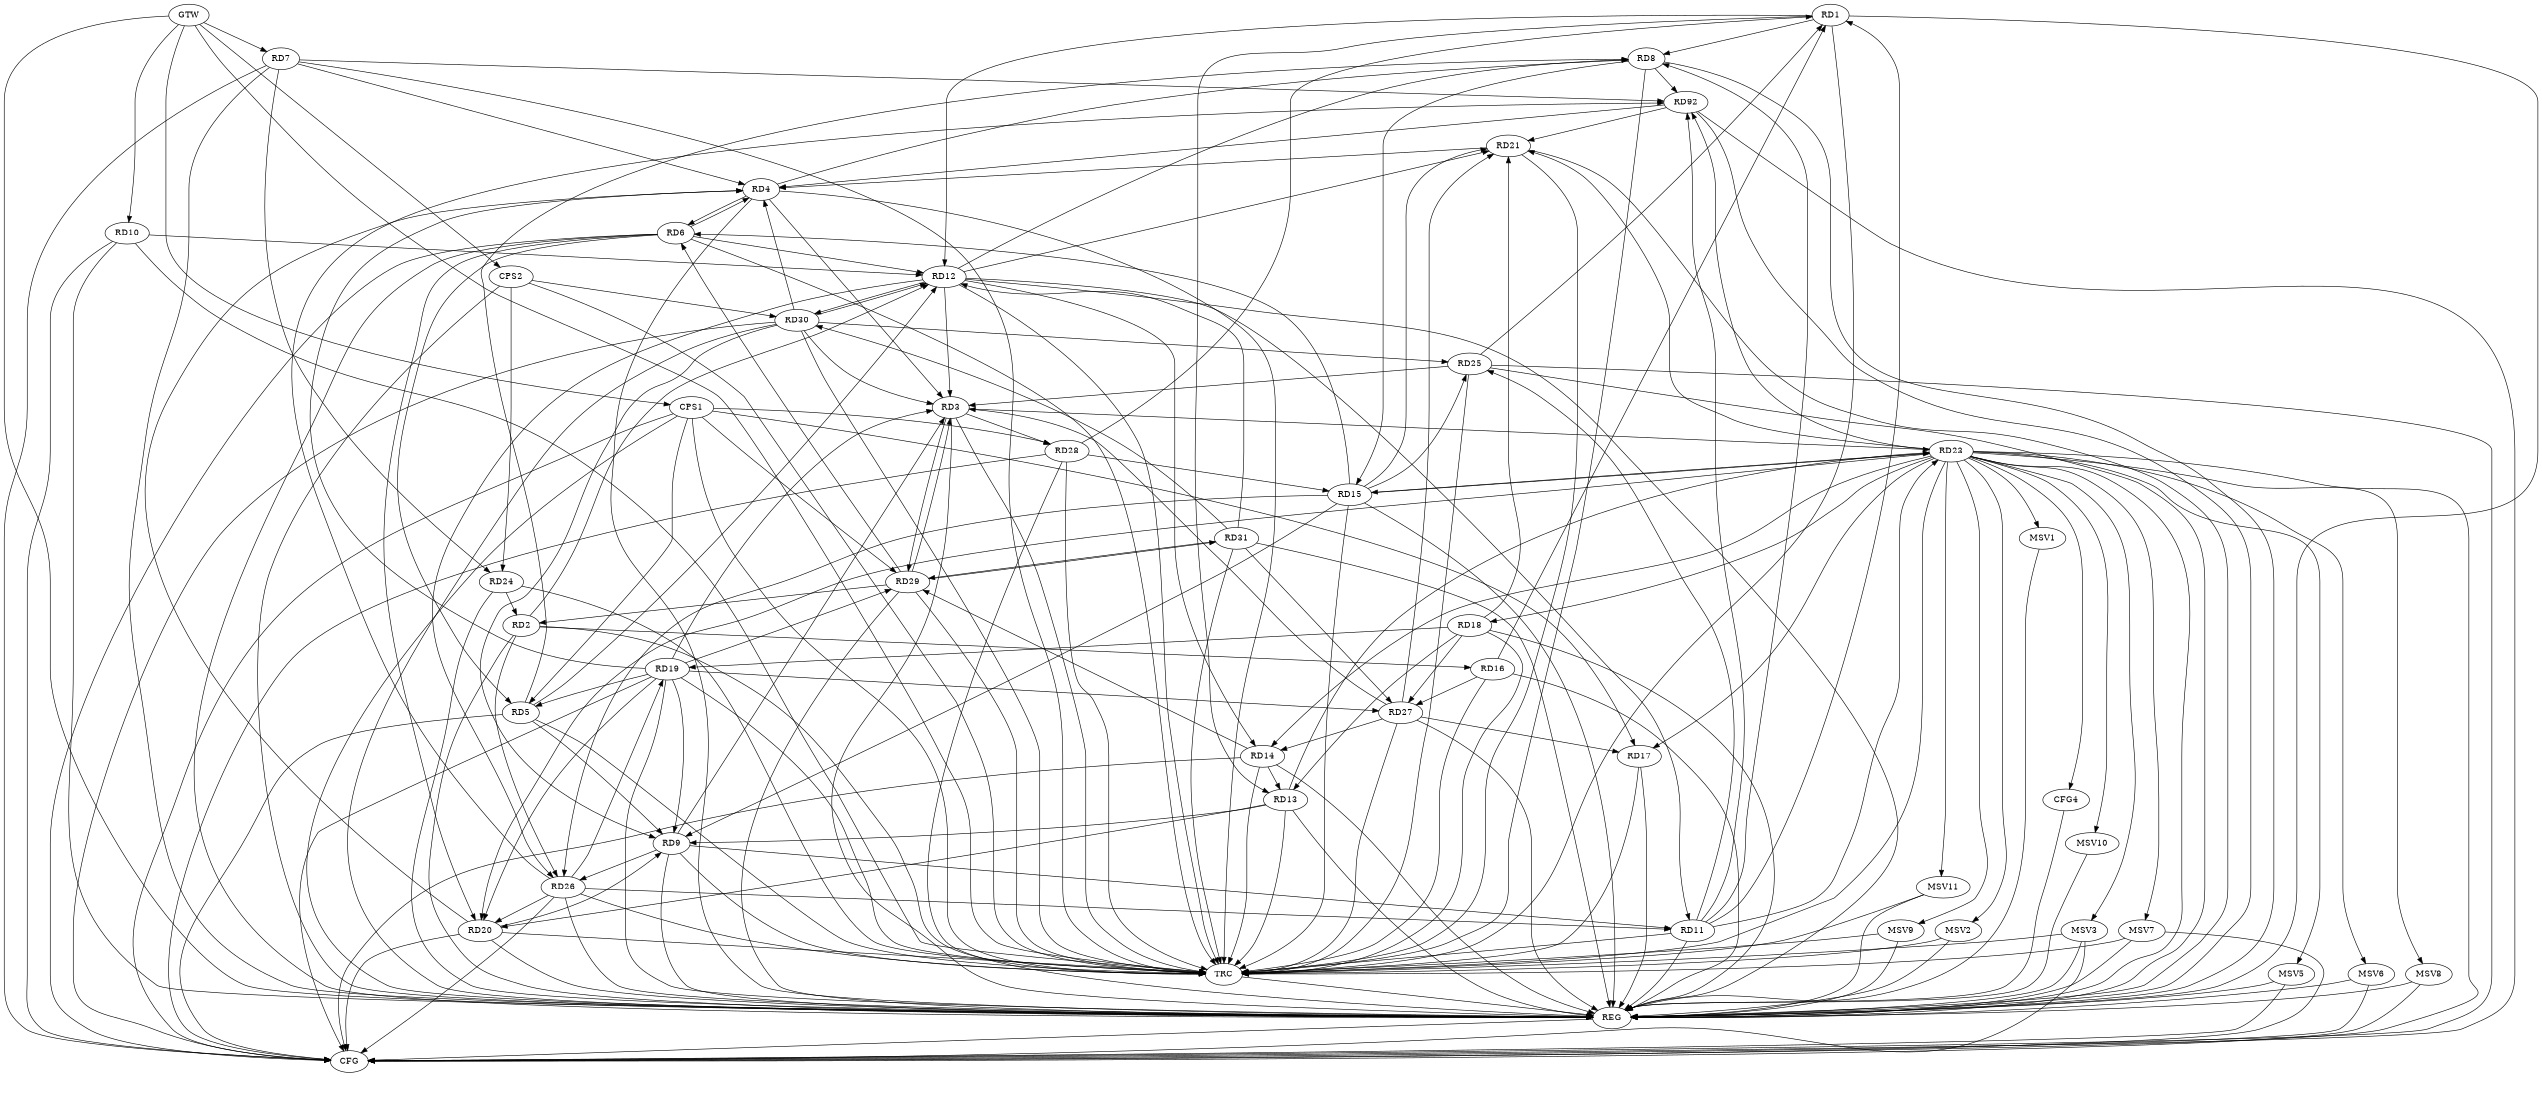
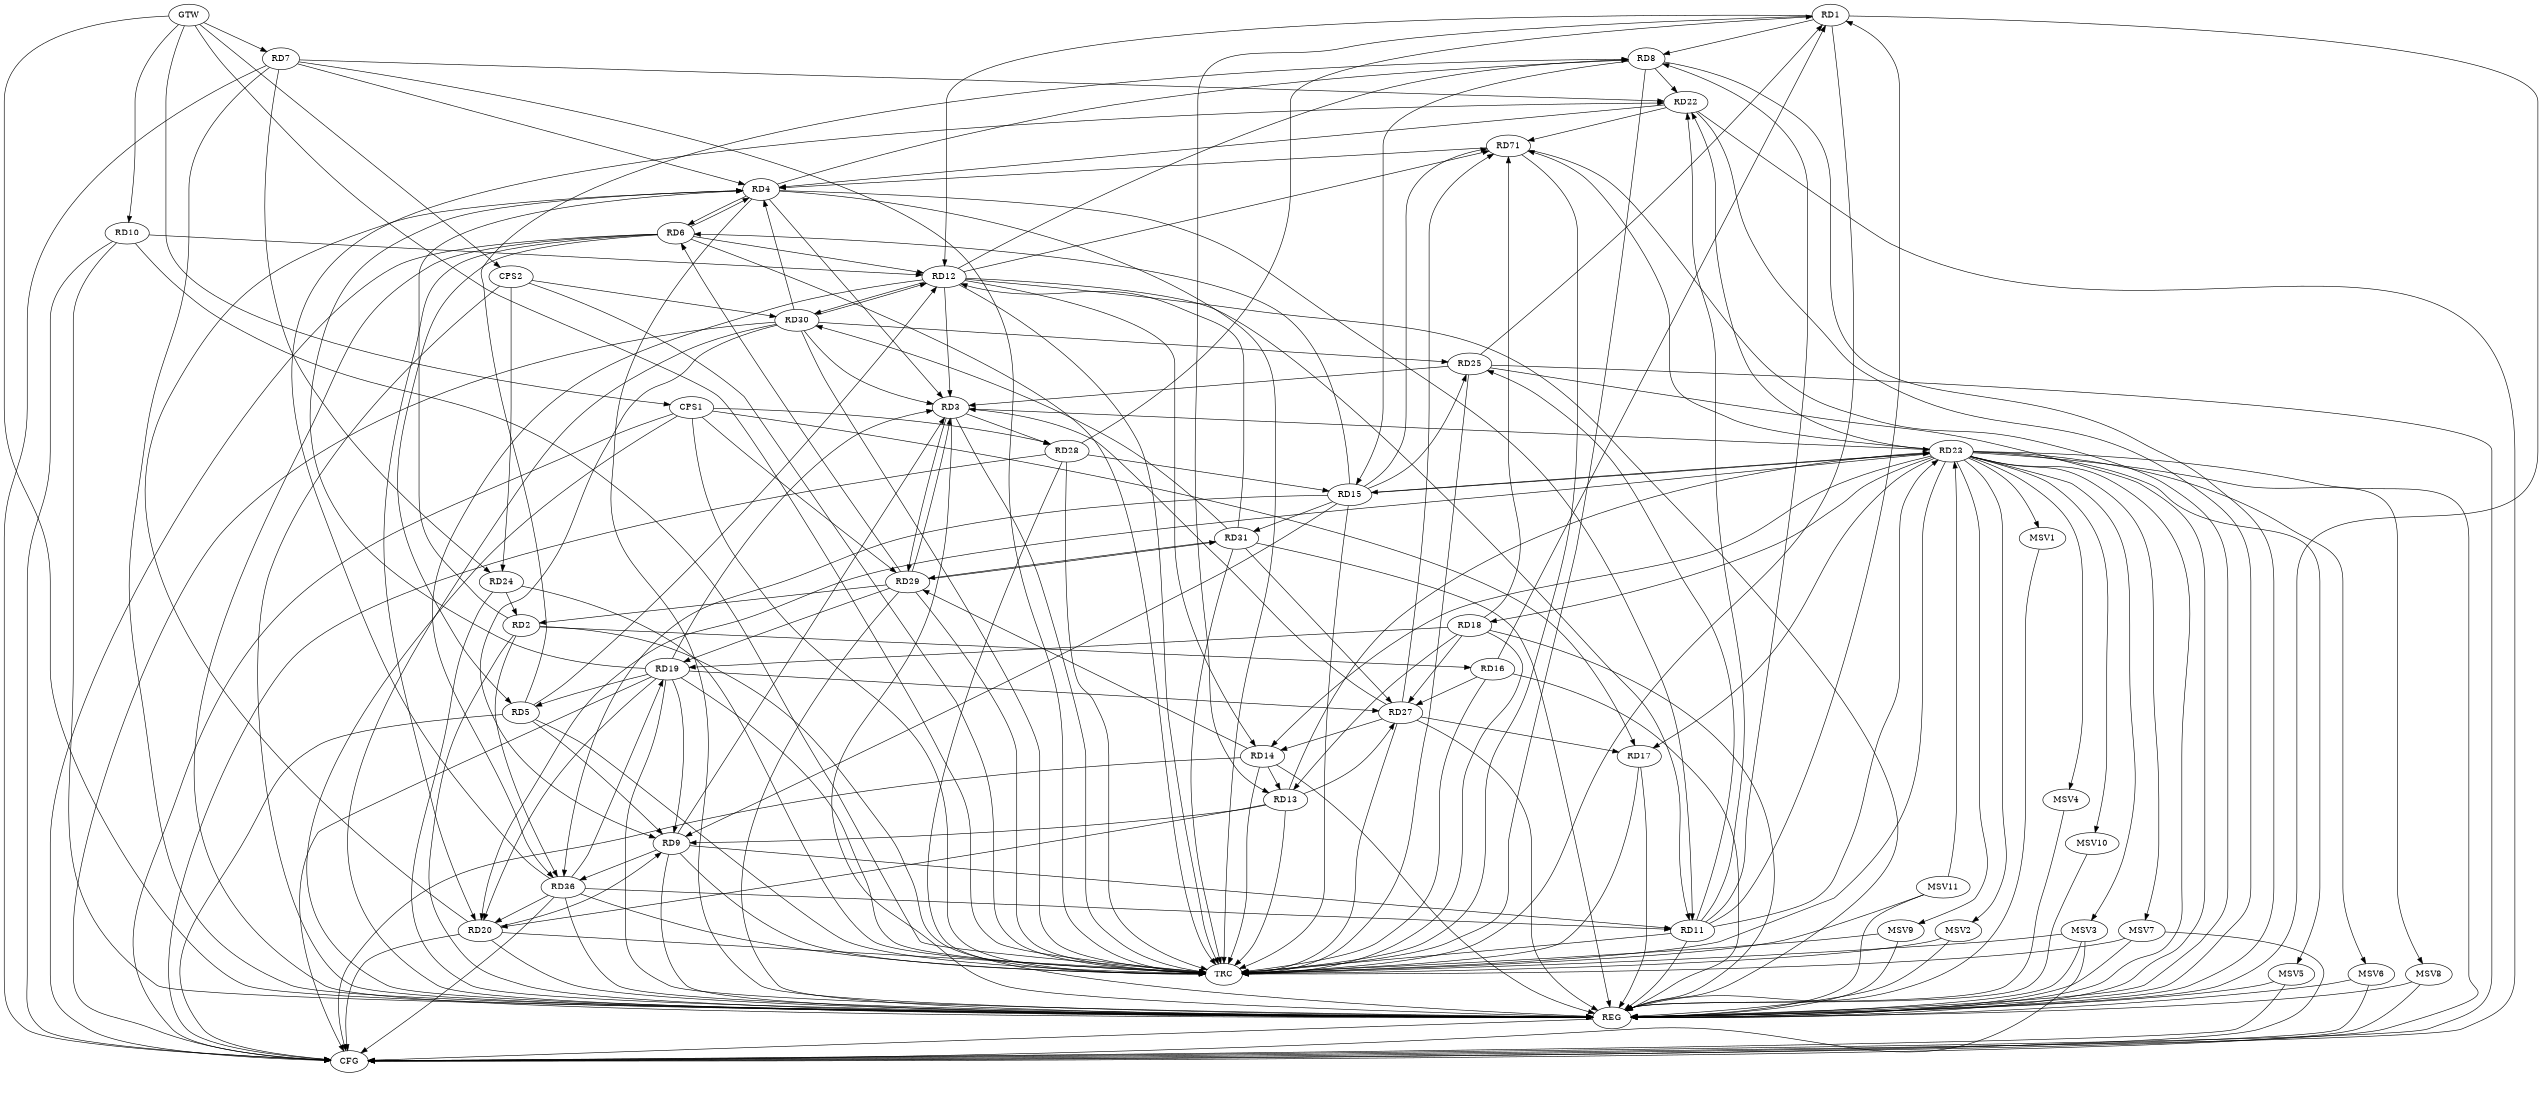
(1686, 102) -> (1686, 102)
(1508, 146) -> (1508, 146)
none -> (1371, 343)
(673, 391) -> (419, 294)
(651, 568) -> none
(786, 628) -> (794, 622)
(1946, 666) -> (1957, 672)
(1573, 707) -> (1312, 509)
(2066, 800) -> (2066, 800)
(563, 887) -> (563, 887)
(1405, 933) -> (1353, 769)
(1415, 996) -> none
